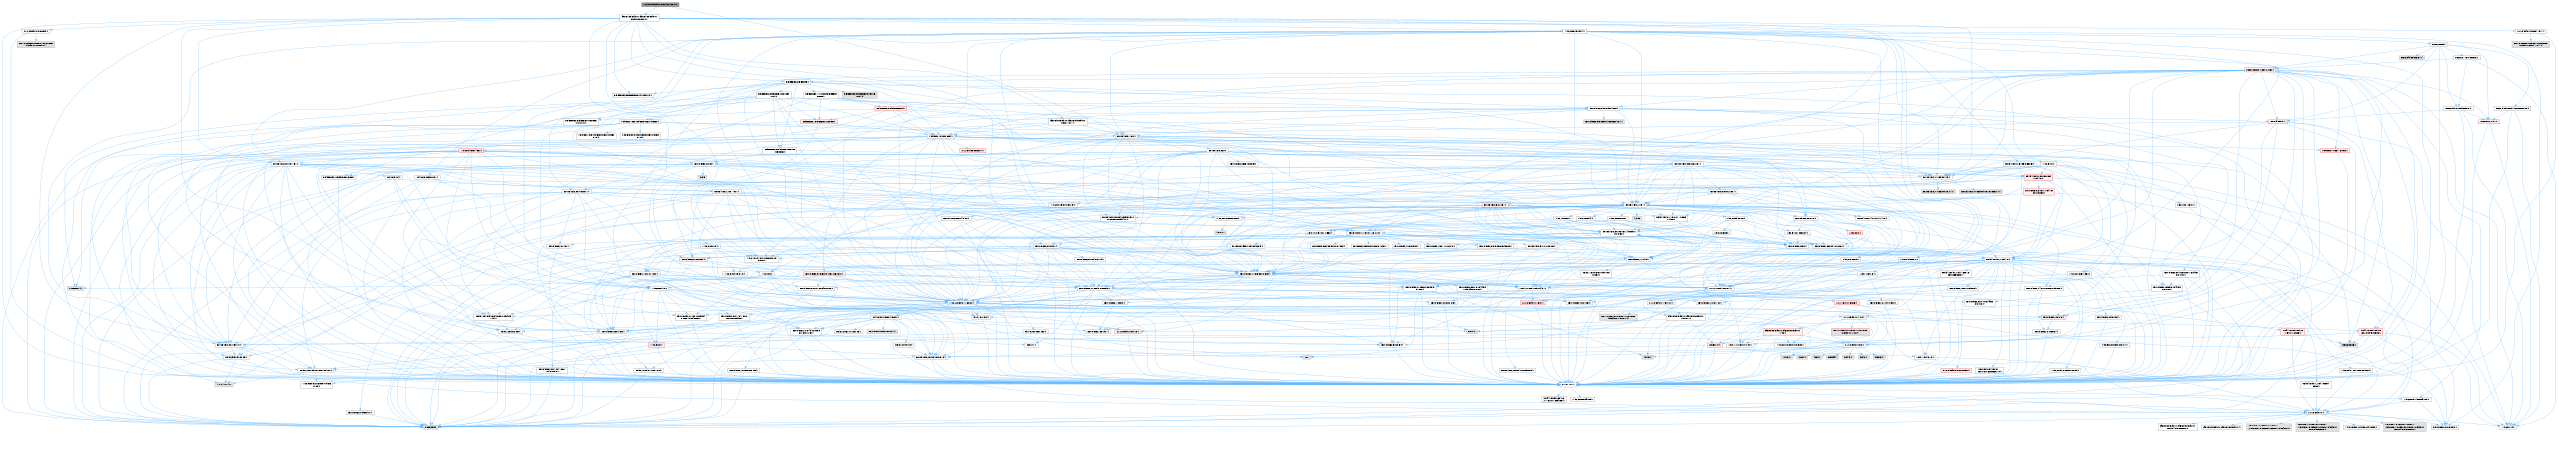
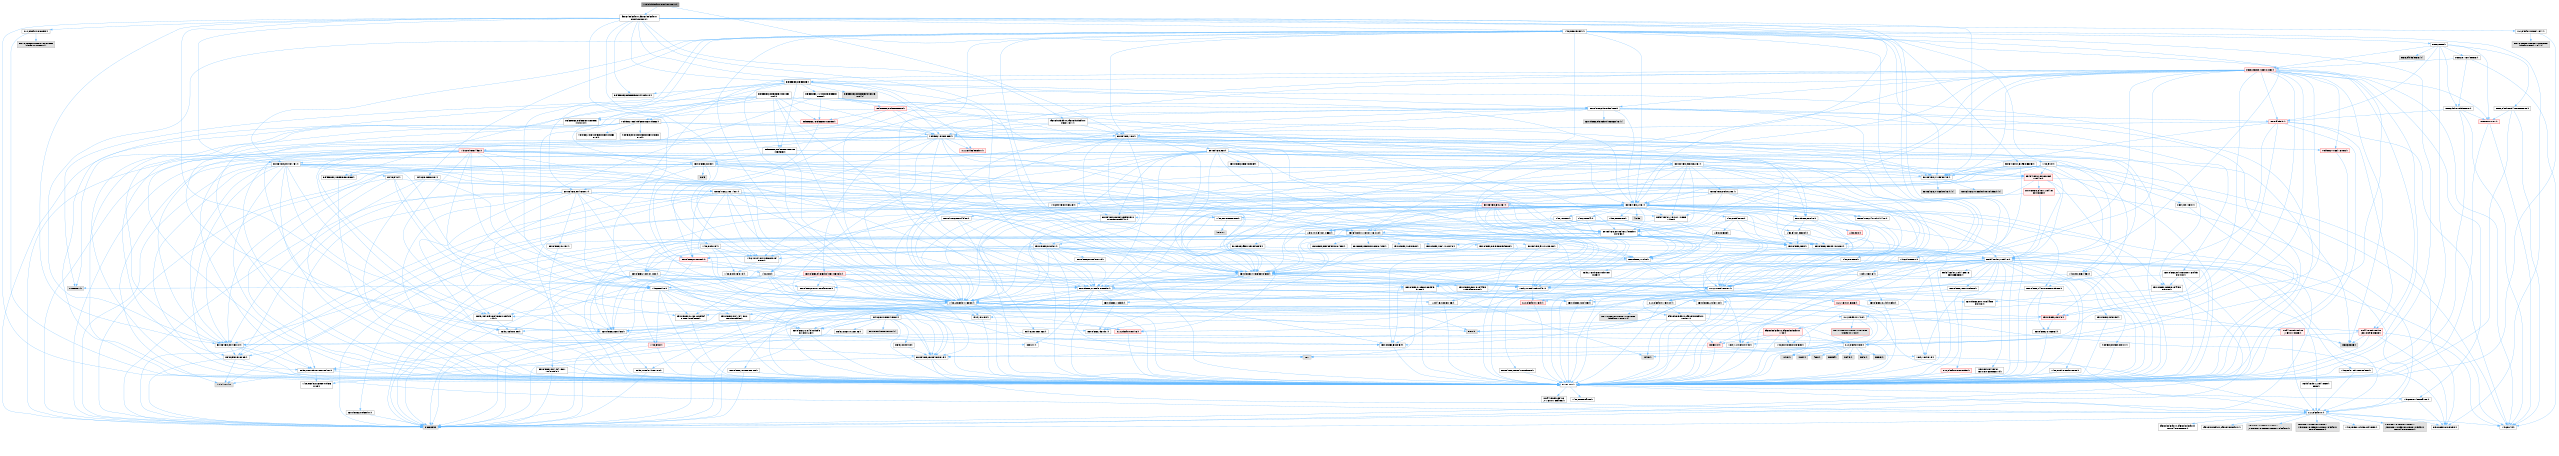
(788, 87) -> (898, 96)
(940, 238) -> (681, 240)
(1443, 303) -> (1443, 303)
